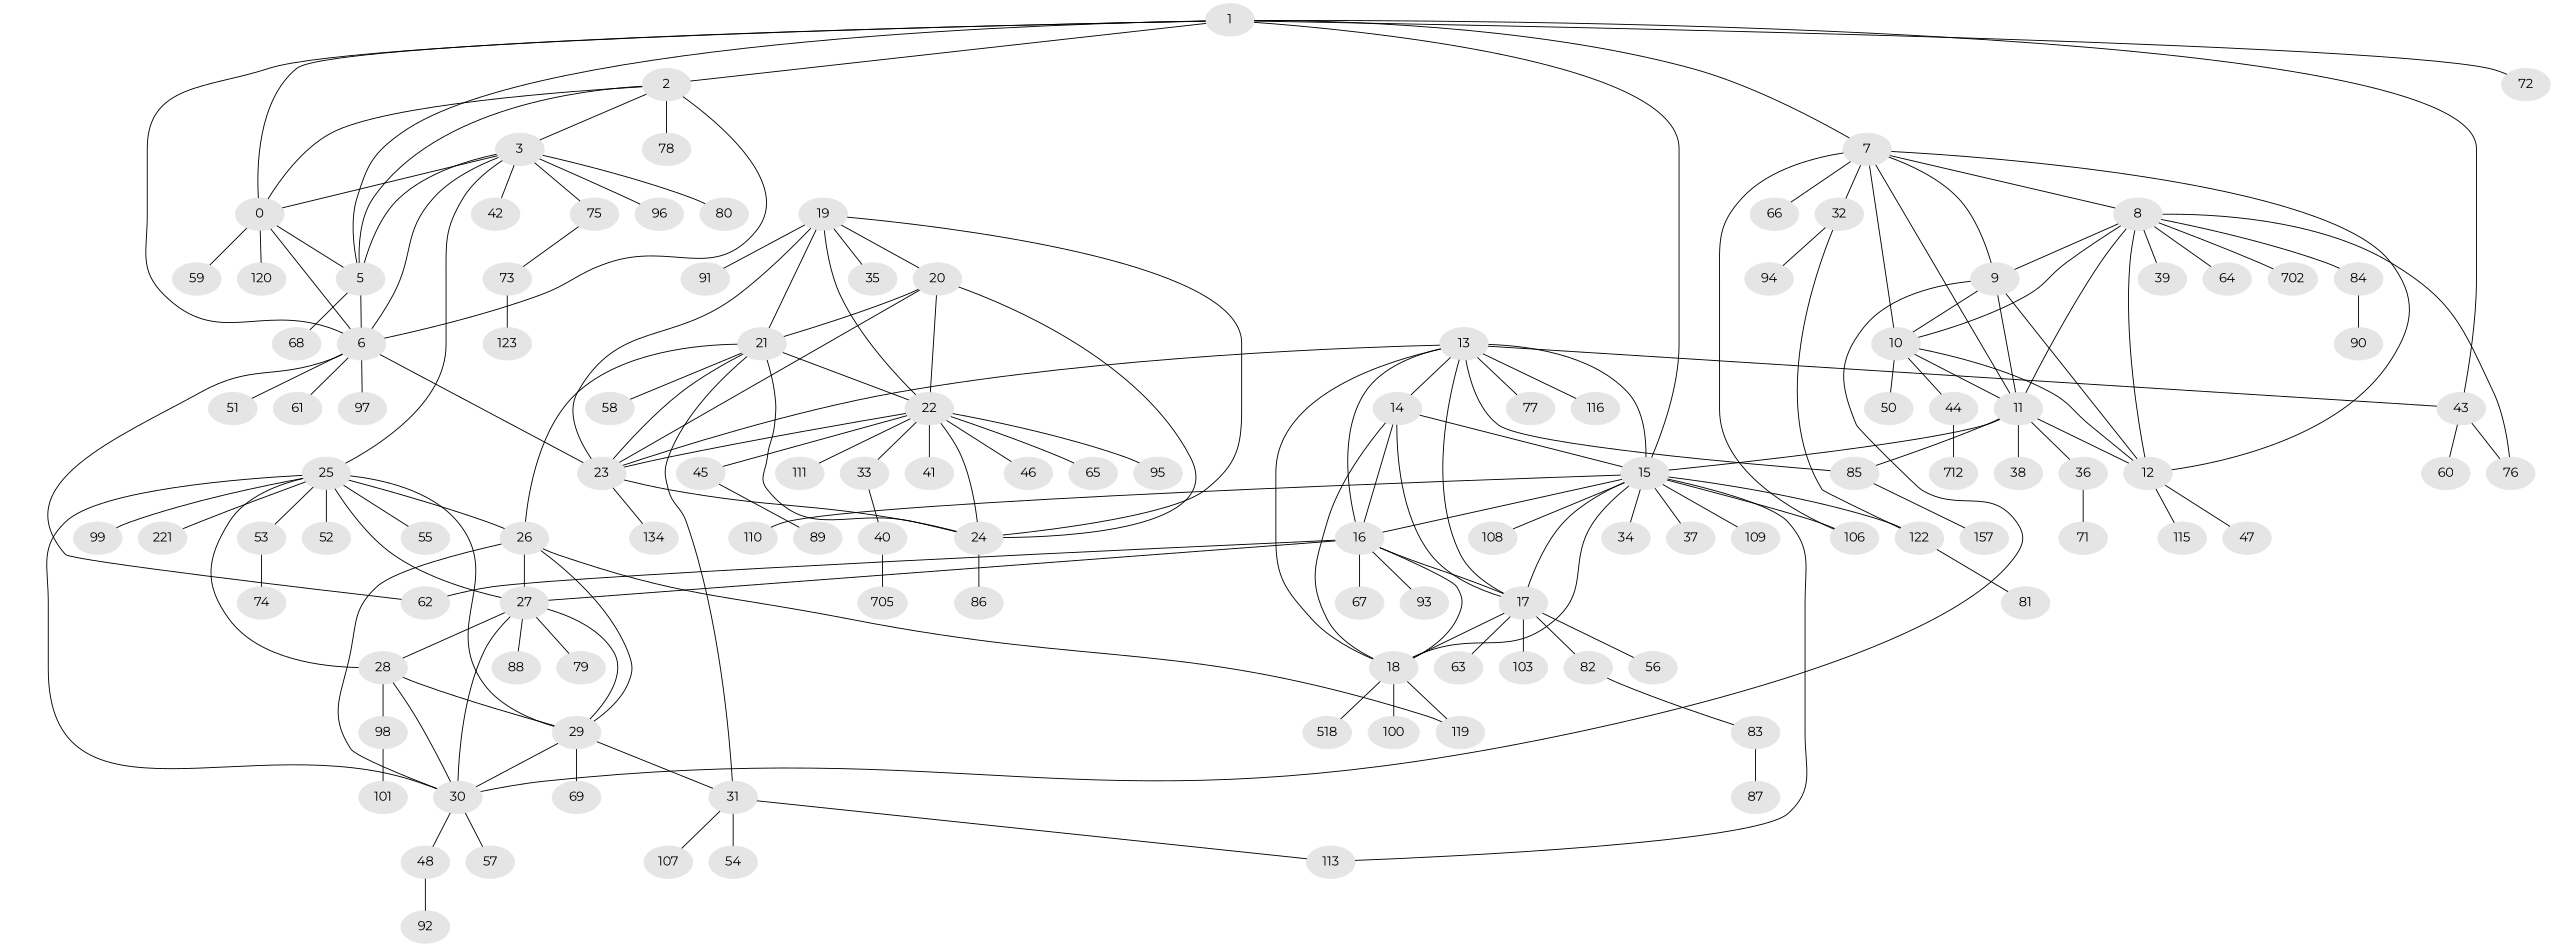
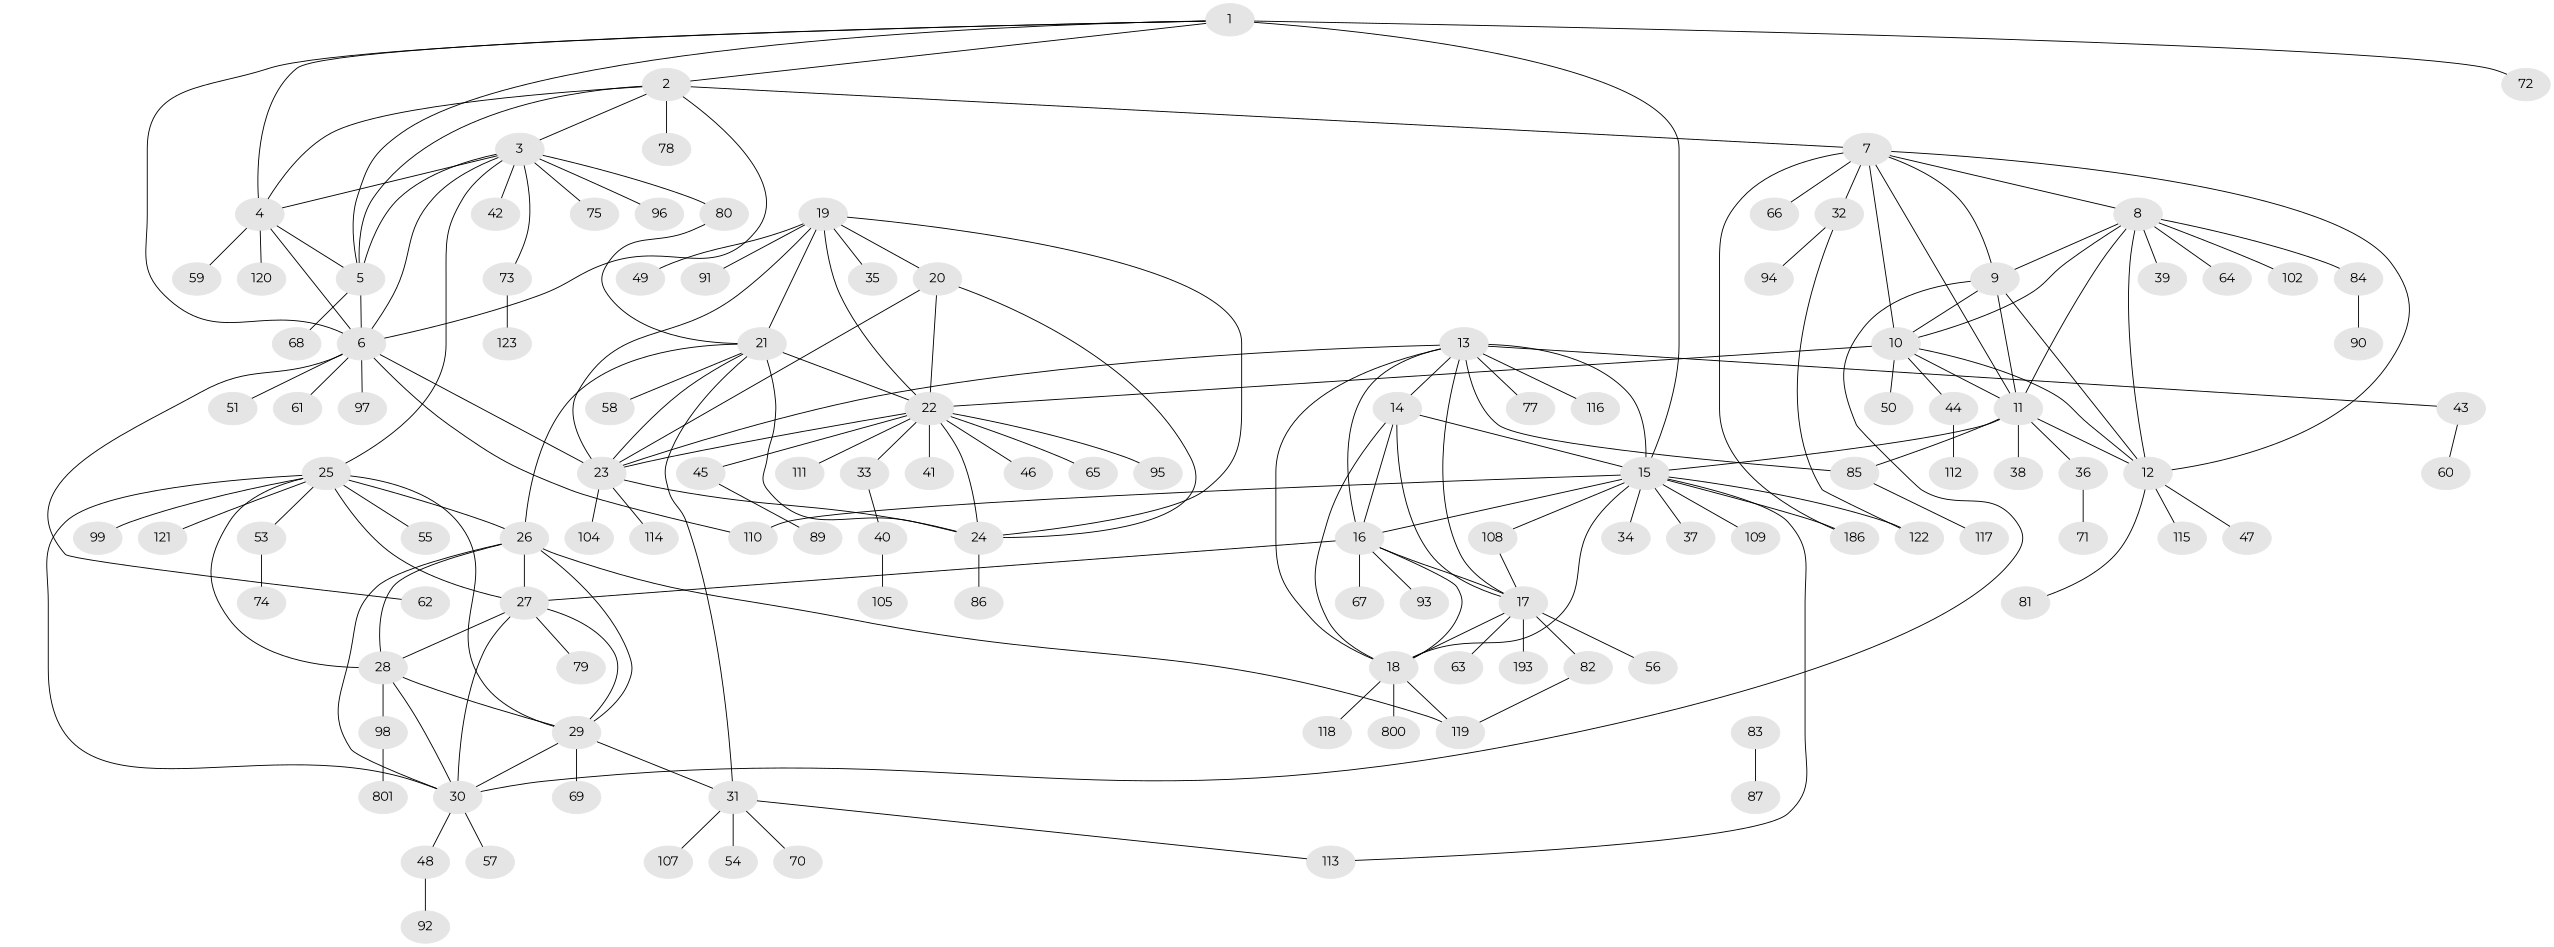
(1560, 42) -> (1267, 117)
(2110, 50) -> none
(260, 214) -> (260, 214)
(551, 247) -> (530, 216)
none -> (640, 279)
(2293, 279) -> (2293, 279)
(859, 312) -> (608, 295)
none -> (1413, 376)
none -> (527, 472)
(1954, 473) -> (1954, 473)
(2511, 473) -> none
(1563, 523) -> (1508, 570)
(163, 538) -> (163, 538)
(326, 538) -> none
none -> (589, 538)
(654, 538) -> (654, 538)
(1855, 538) -> (1855, 538)
(1984, 538) -> (1984, 538)
(891, 561) -> none
(1972, 571) -> (2112, 557)
none -> (402, 580)
(883, 603) -> (883, 603)
(516, 668) -> none
(1523, 668) -> (1523, 668)
(1670, 703) -> (1524, 700)
(1327, 733) -> (1327, 733)
(1394, 733) -> (1394, 733)
(383, 797) -> (383, 797)
none -> (798, 862)
